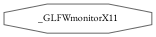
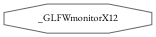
(78, 19) -> (78, 19)
